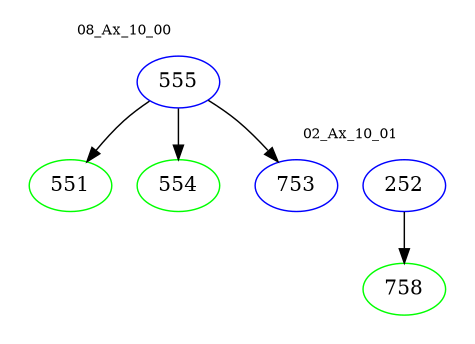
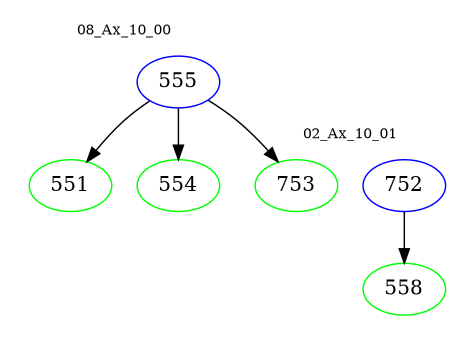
(296, 186) -> (296, 186)
(404, 186) -> (404, 186)
(404, 289) -> (404, 289)
